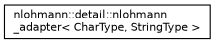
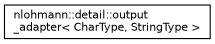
(107, 22) -> (107, 22)
